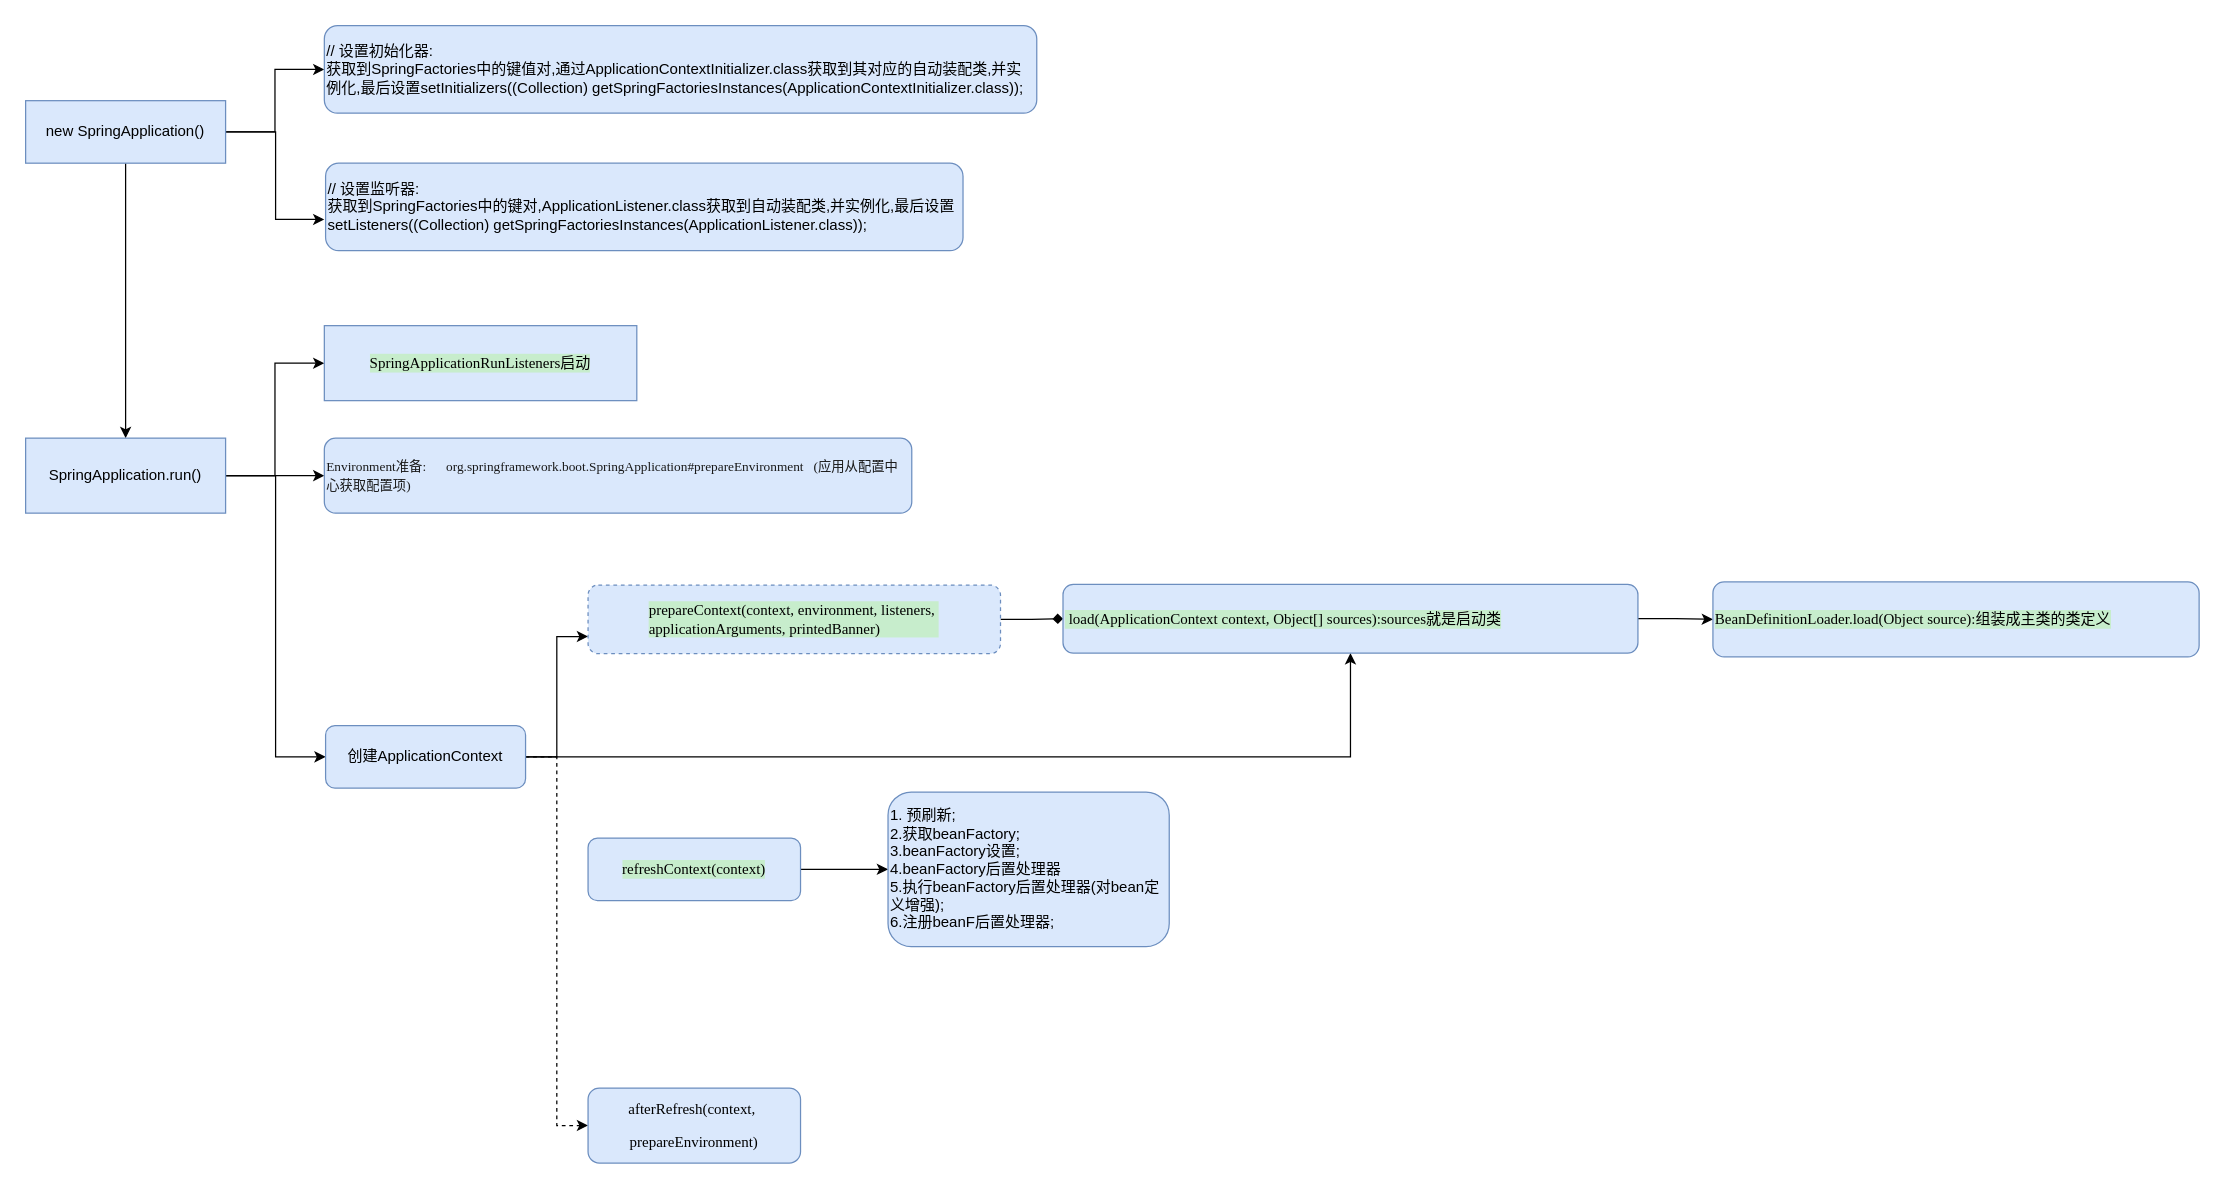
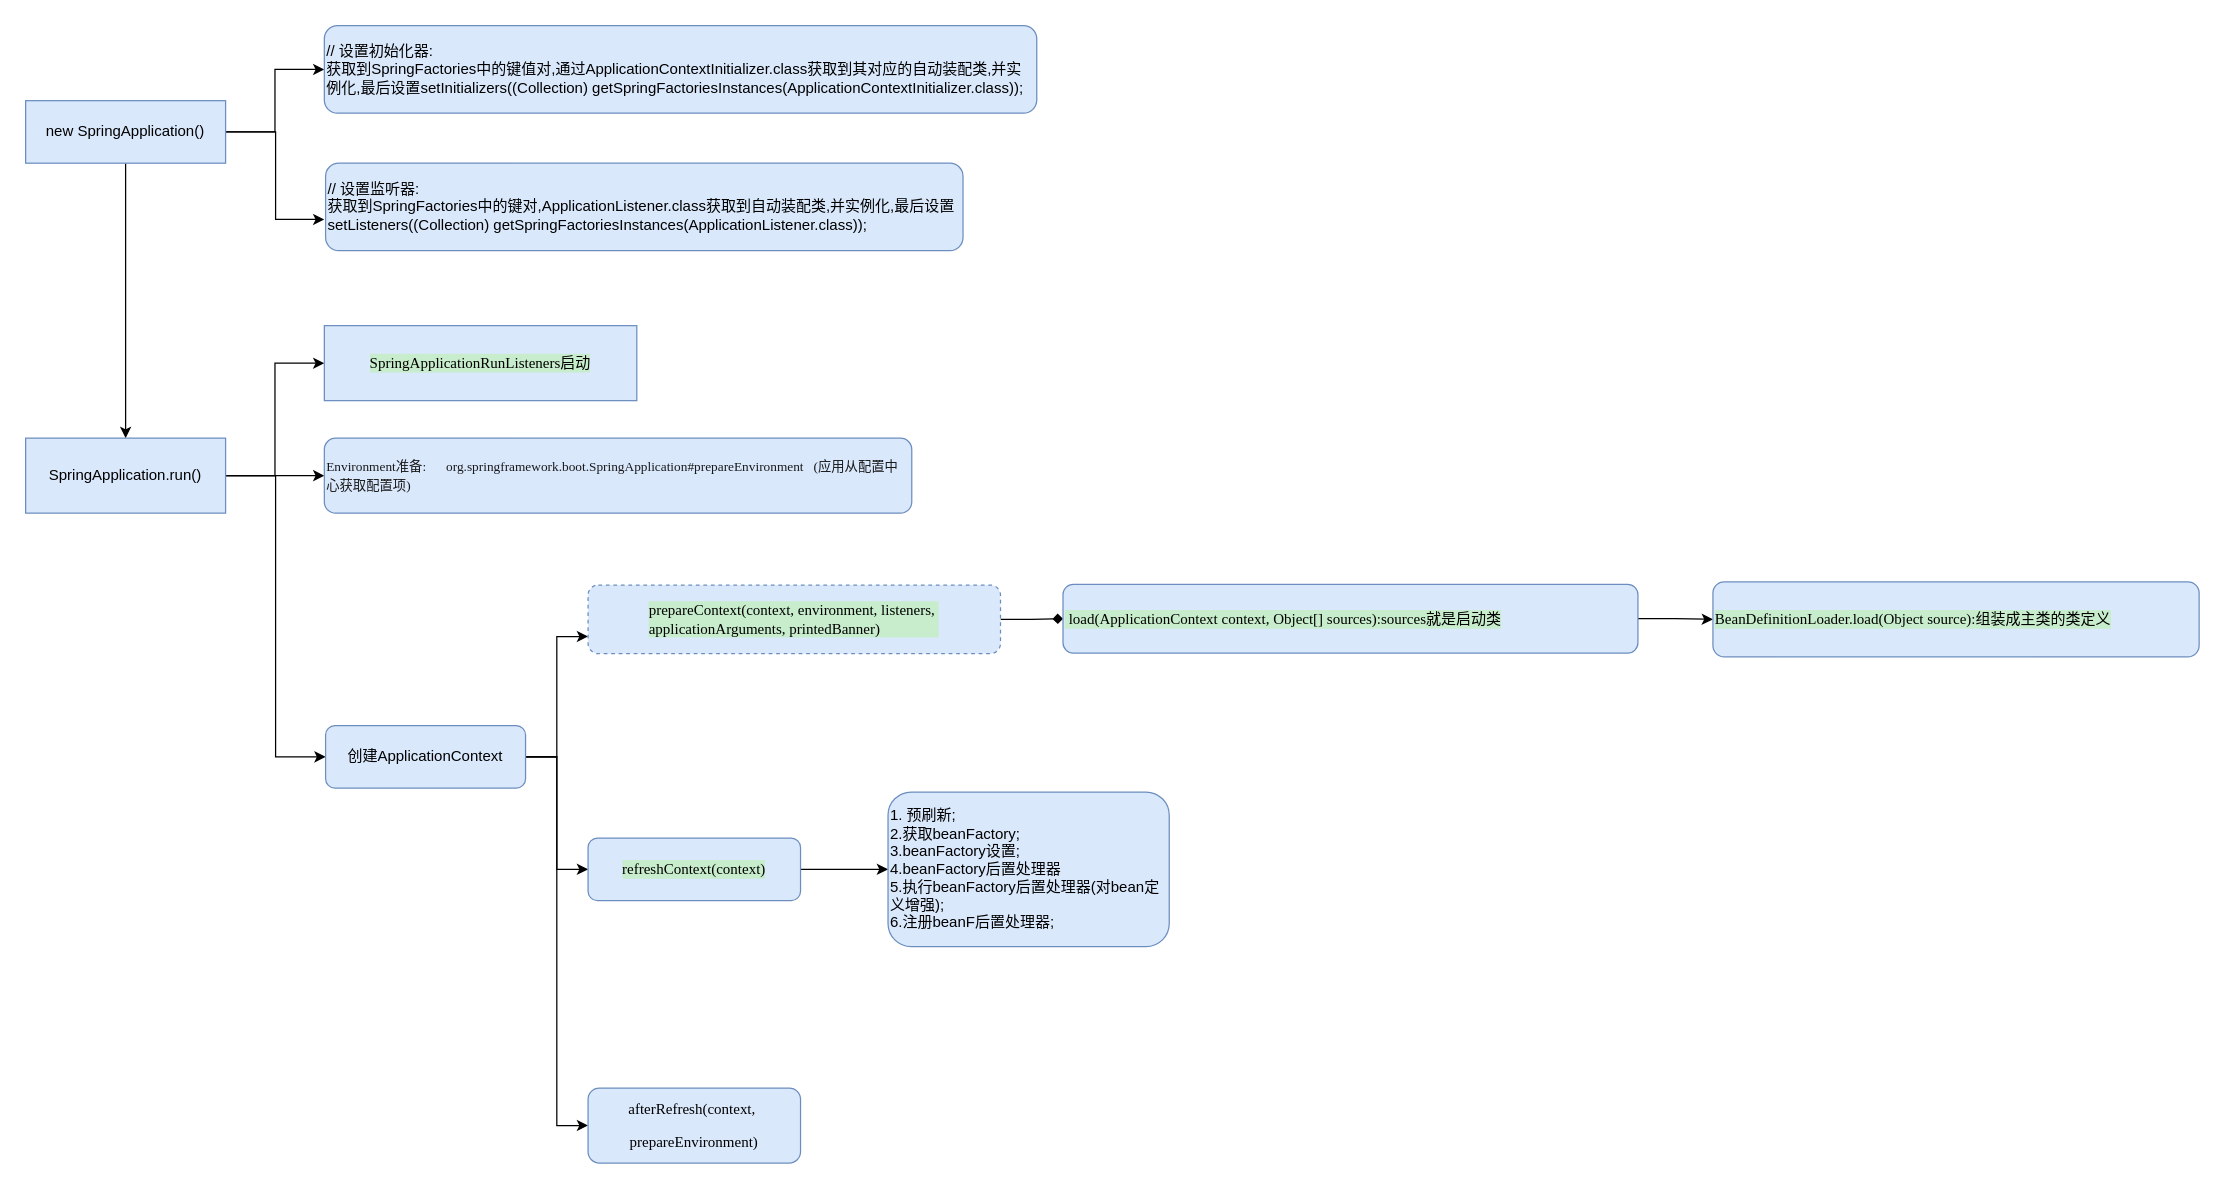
(1002, 757) -> (569, 869)
(557, 1009) -> (557, 1009)
